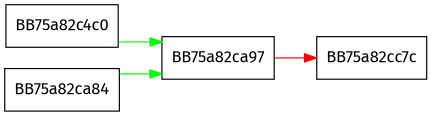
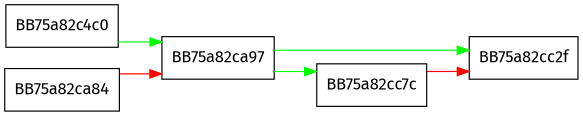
(289, 58) -> (289, 72)
none -> (524, 58)
(135, 74) -> (135, 74)
